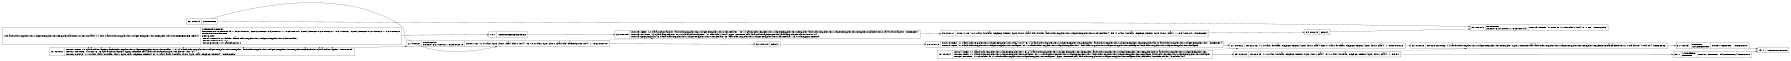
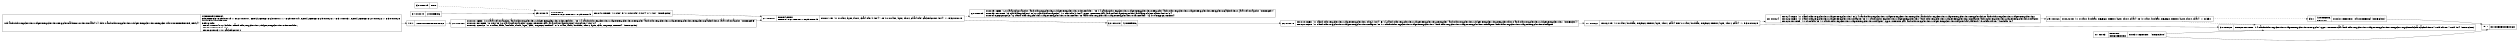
(360, 9) -> (716, 15)
(209, 21) -> (434, 5)
(843, 23) -> (486, 8)
(1325, 32) -> (434, 14)
(1075, 33) -> none
(570, 35) -> (447, 23)
(430, 42) -> (785, 17)
(775, 44) -> (1130, 23)
(1671, 46) -> (2214, 32)
(1701, 47) -> (2118, 36)
(1214, 49) -> (1762, 22)
(1777, 50) -> (2503, 27)
(1536, 54) -> (2260, 19)
